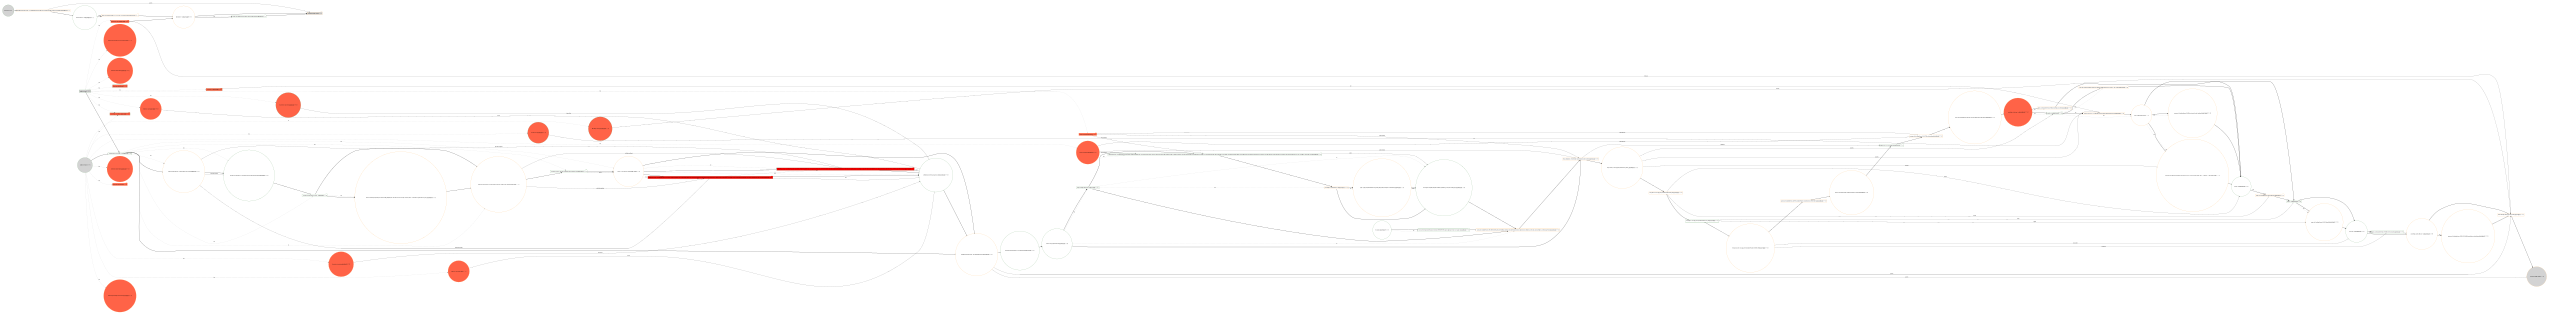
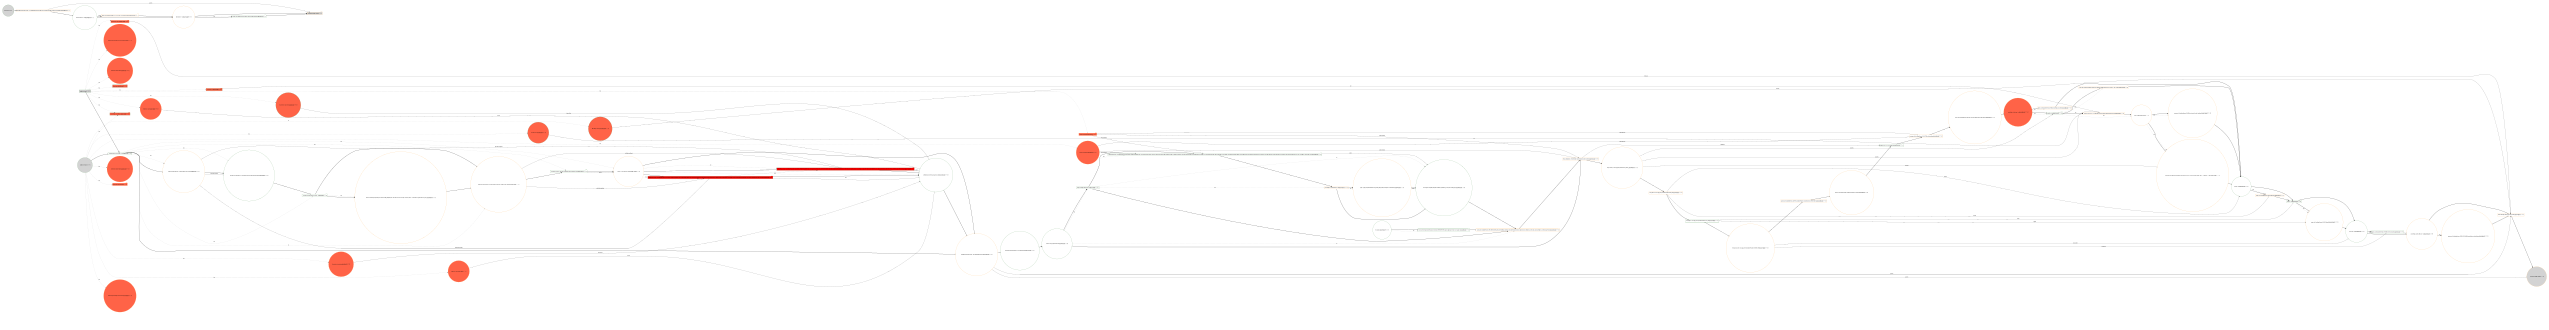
(151, 20) -> (134, 17)
(2263, 82) -> (2273, 190)
